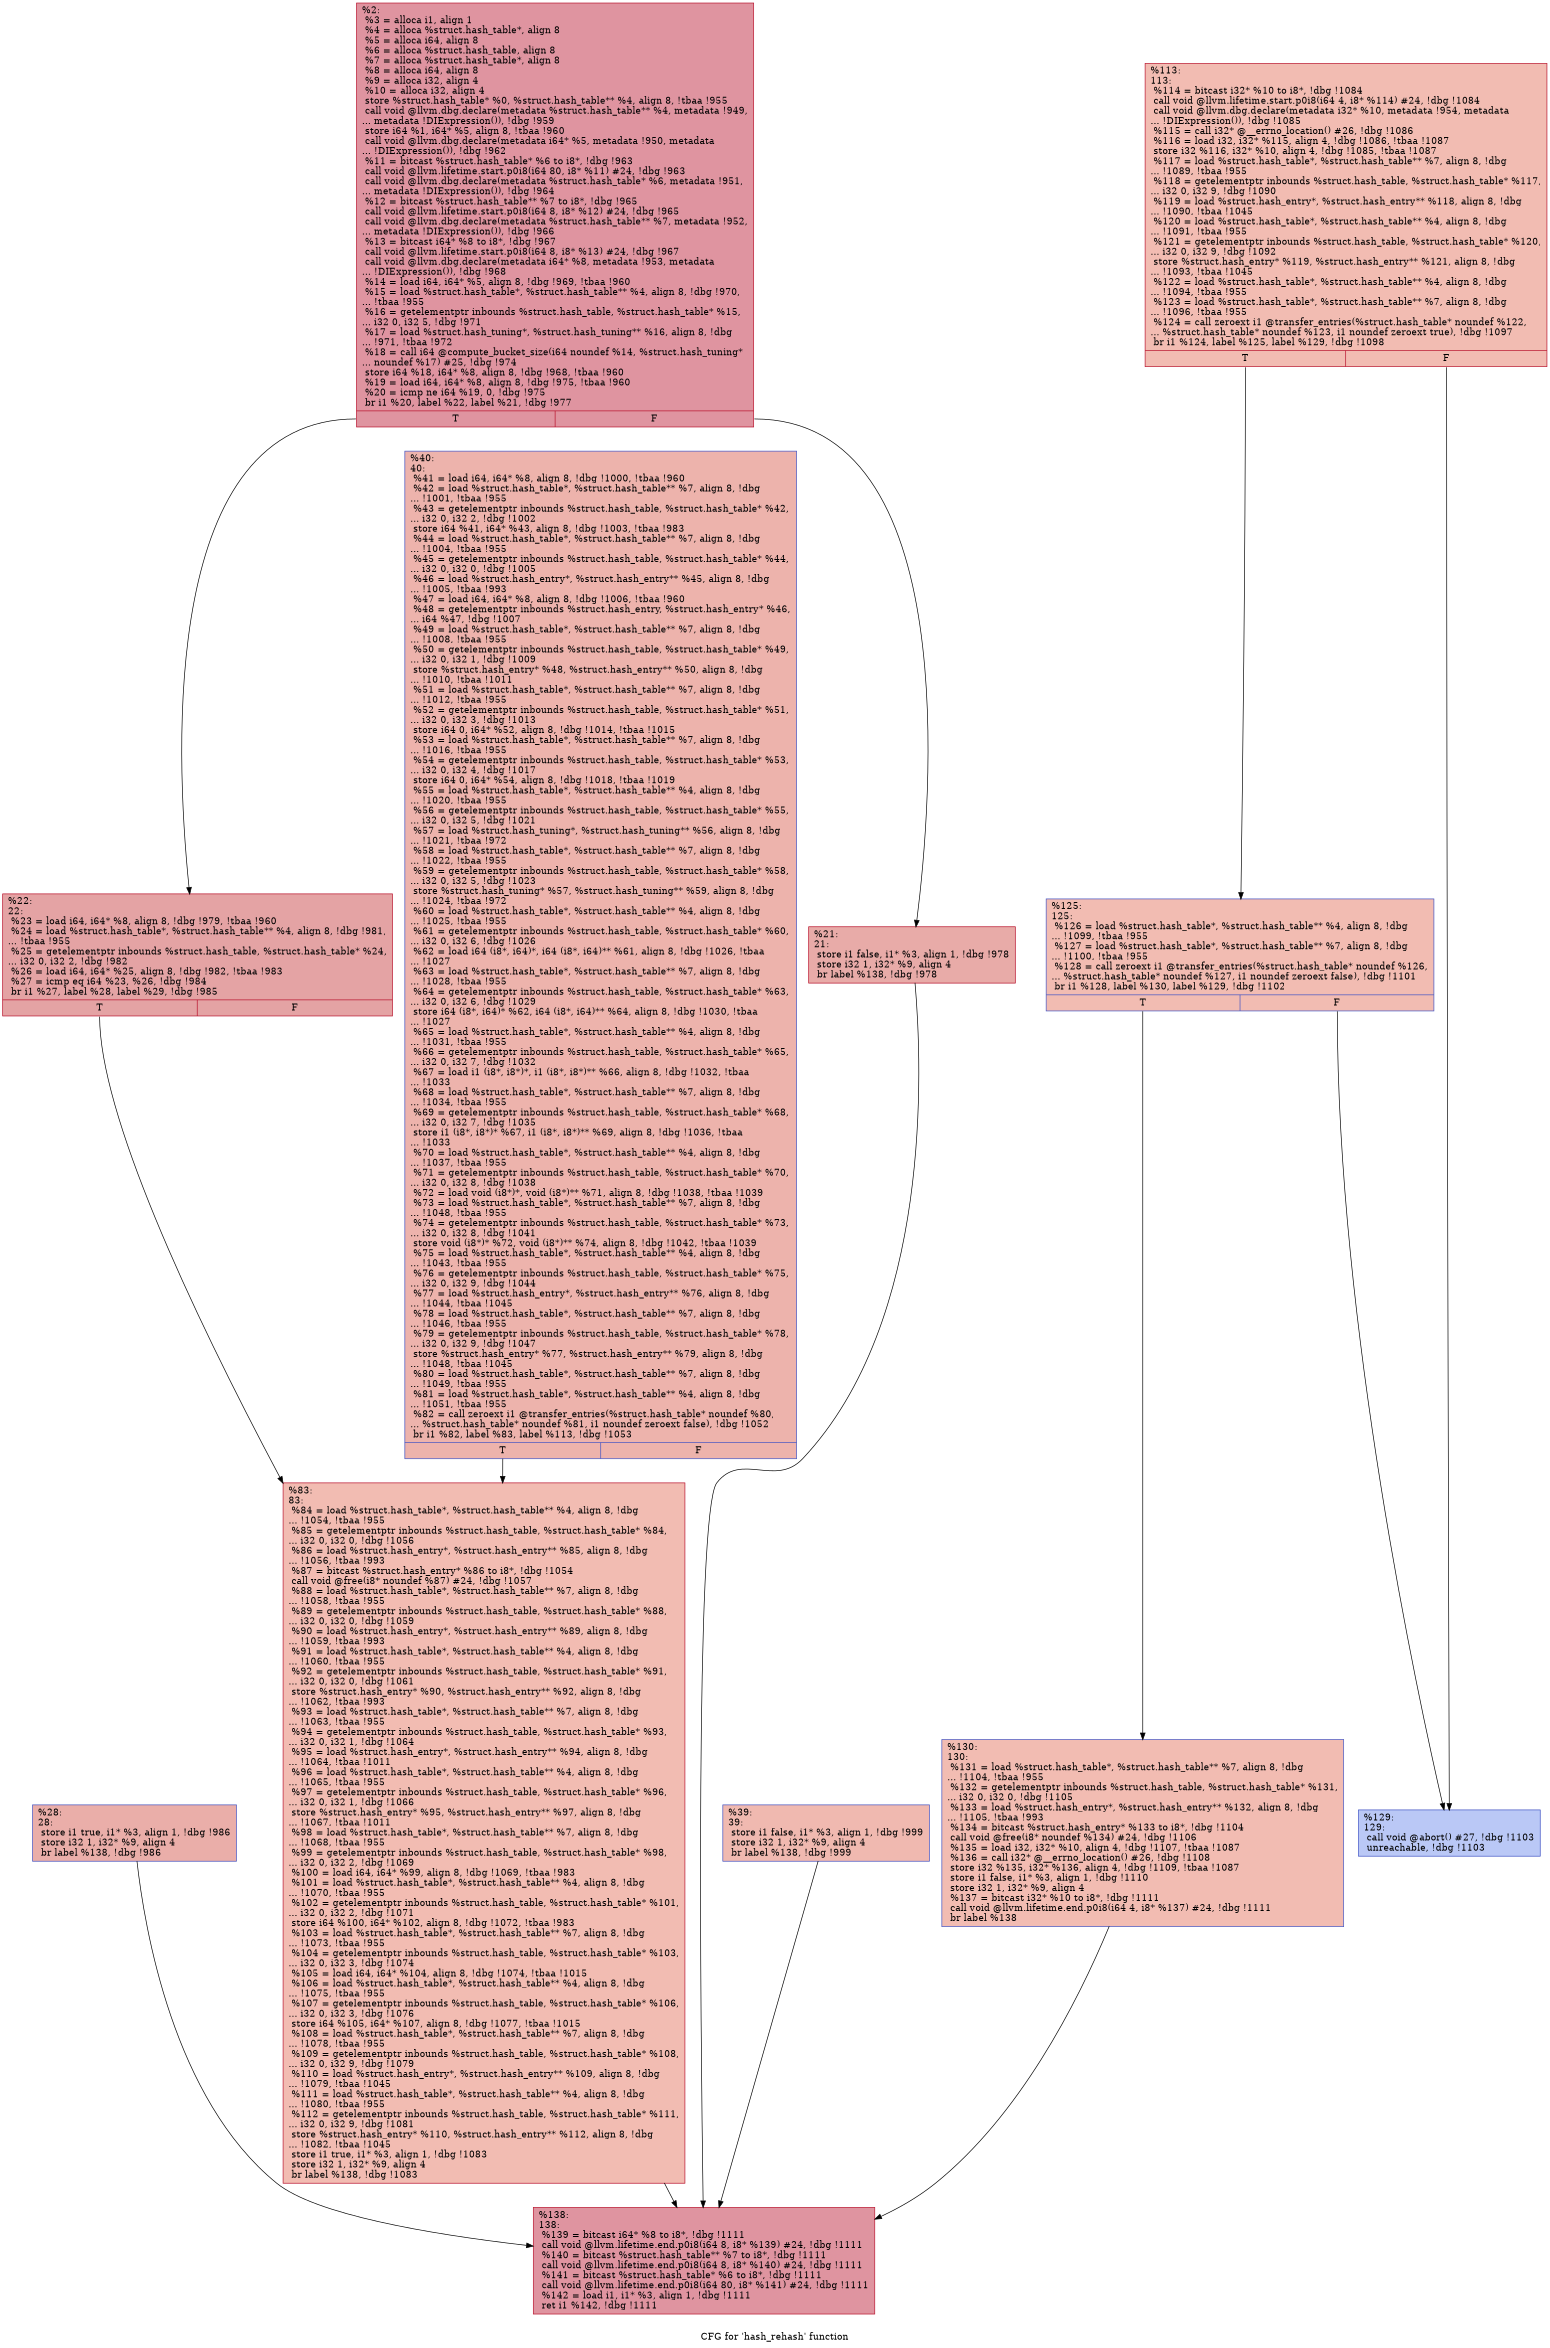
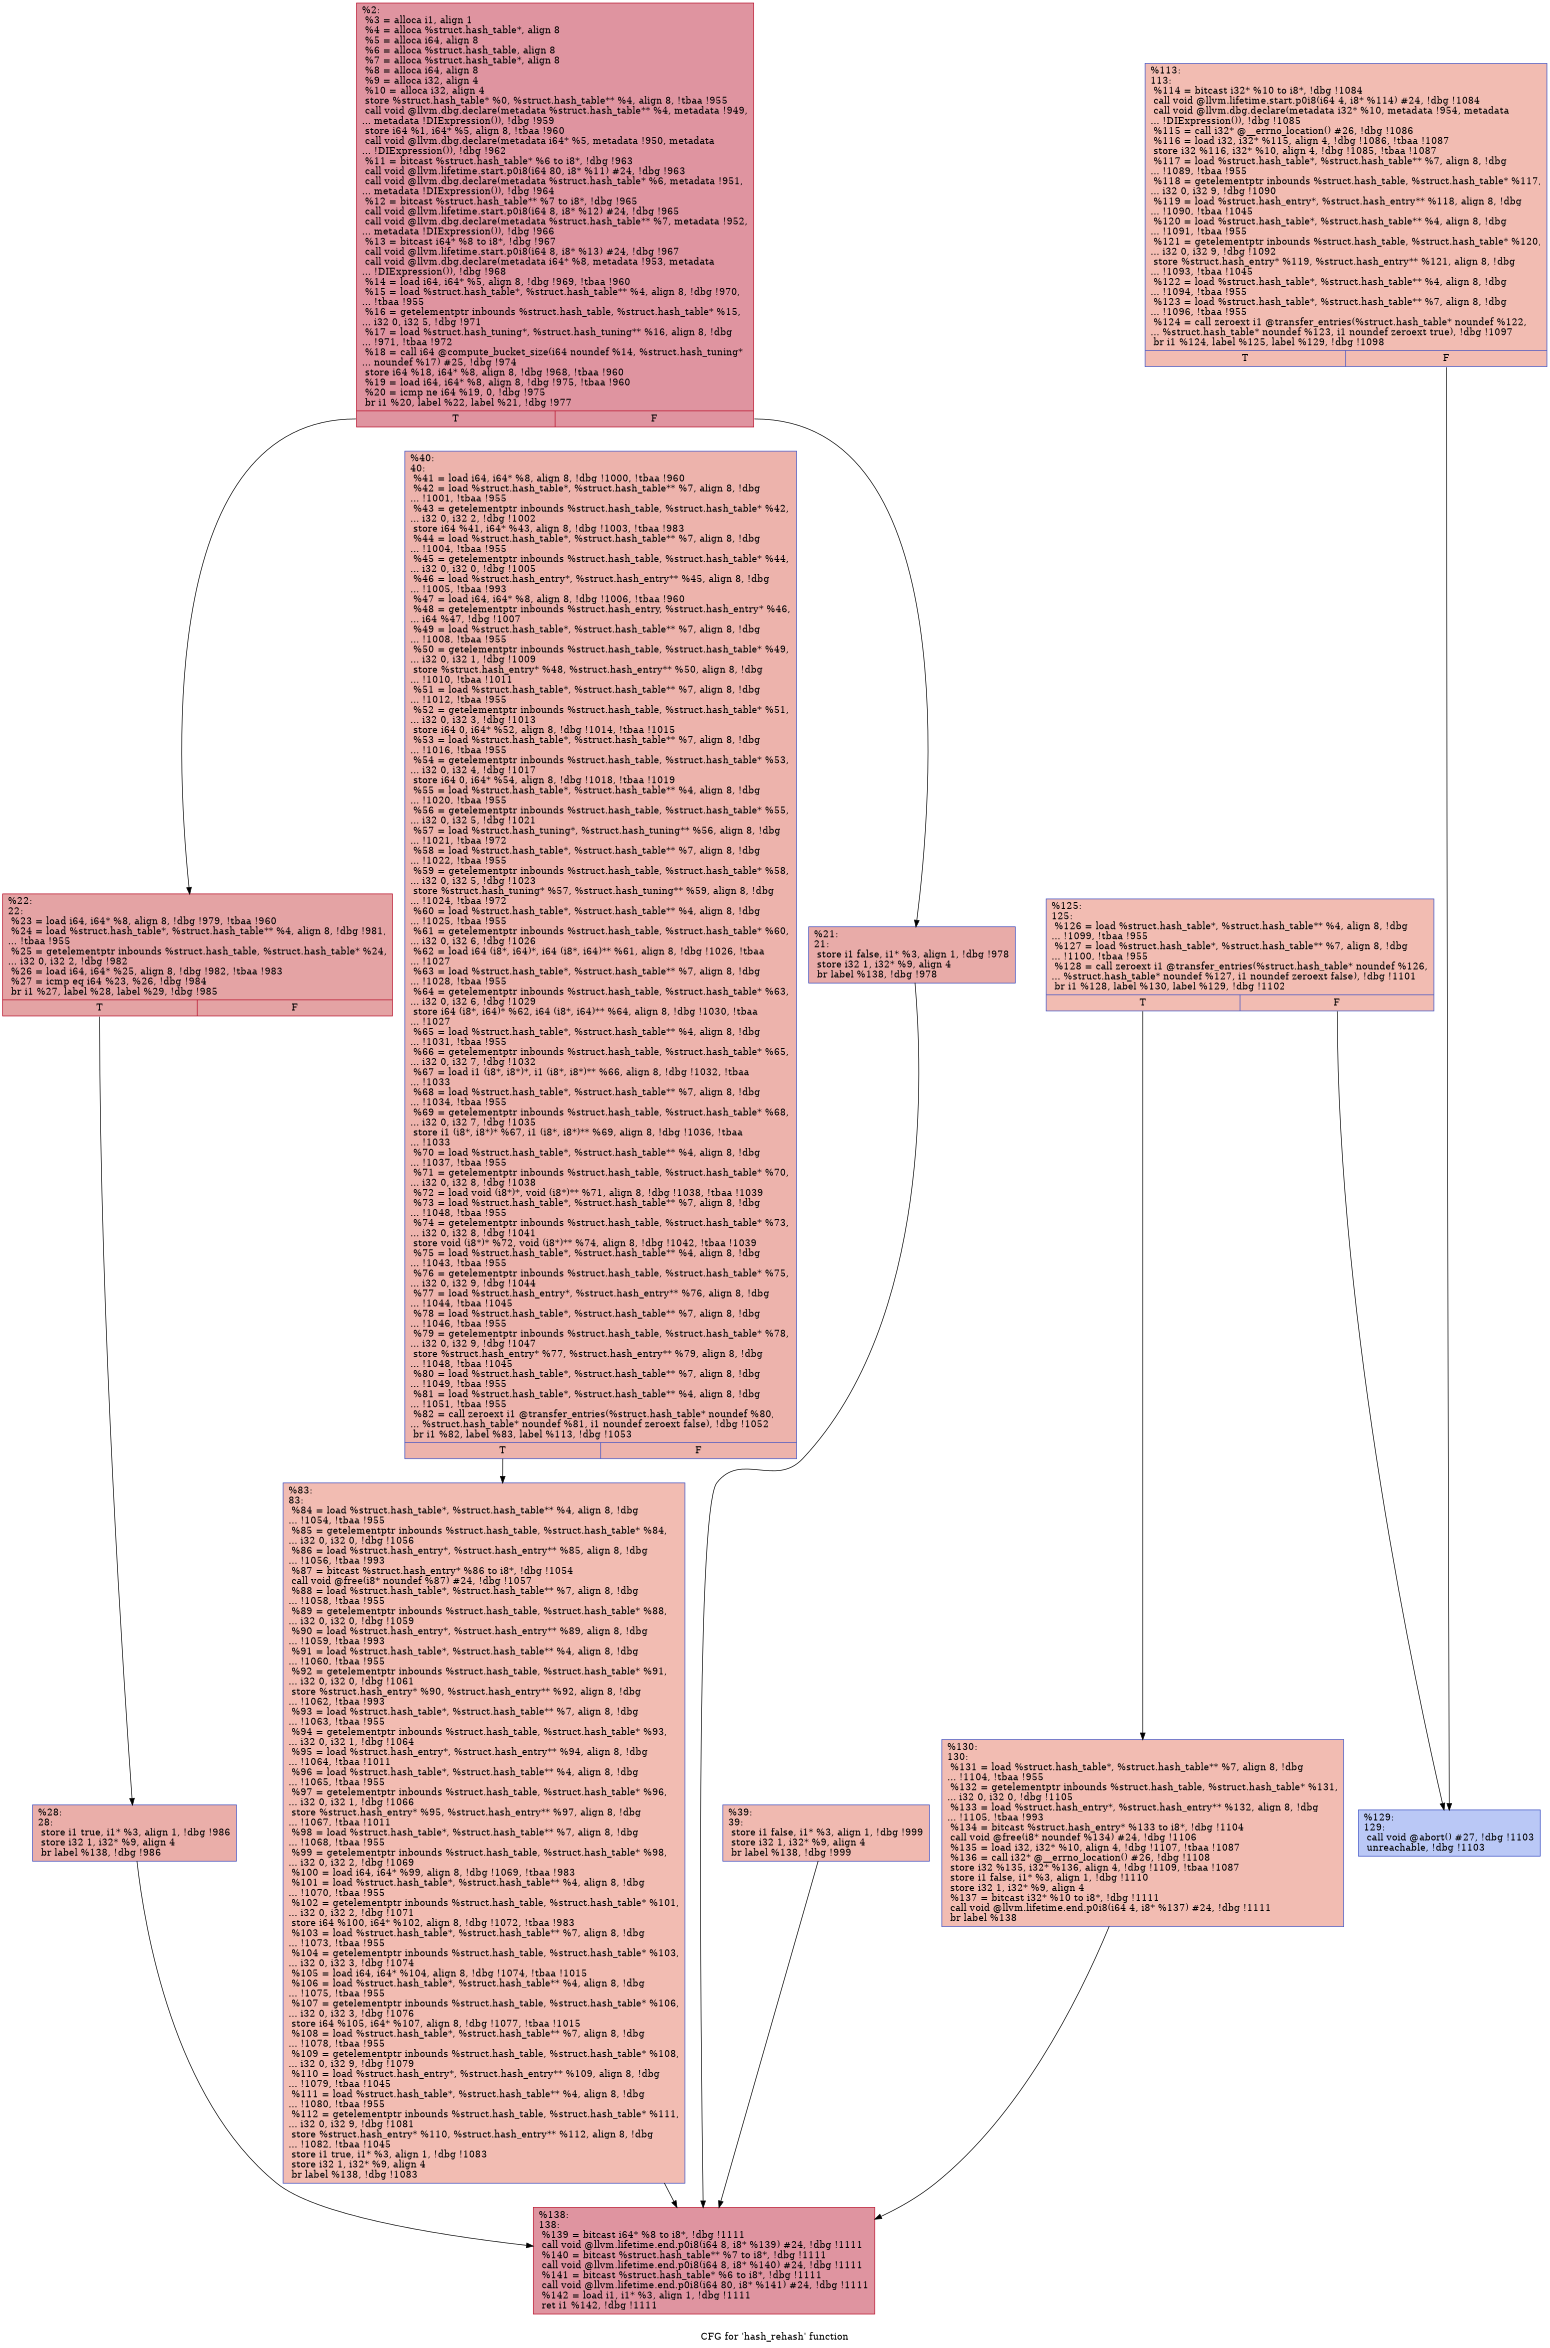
(1346, 215) -> (1346, 215)
(1244, 630) -> none
(912, 955) -> (912, 955)
(171, 1254) -> (110, 1408)
(484, 1833) -> (484, 1833)
